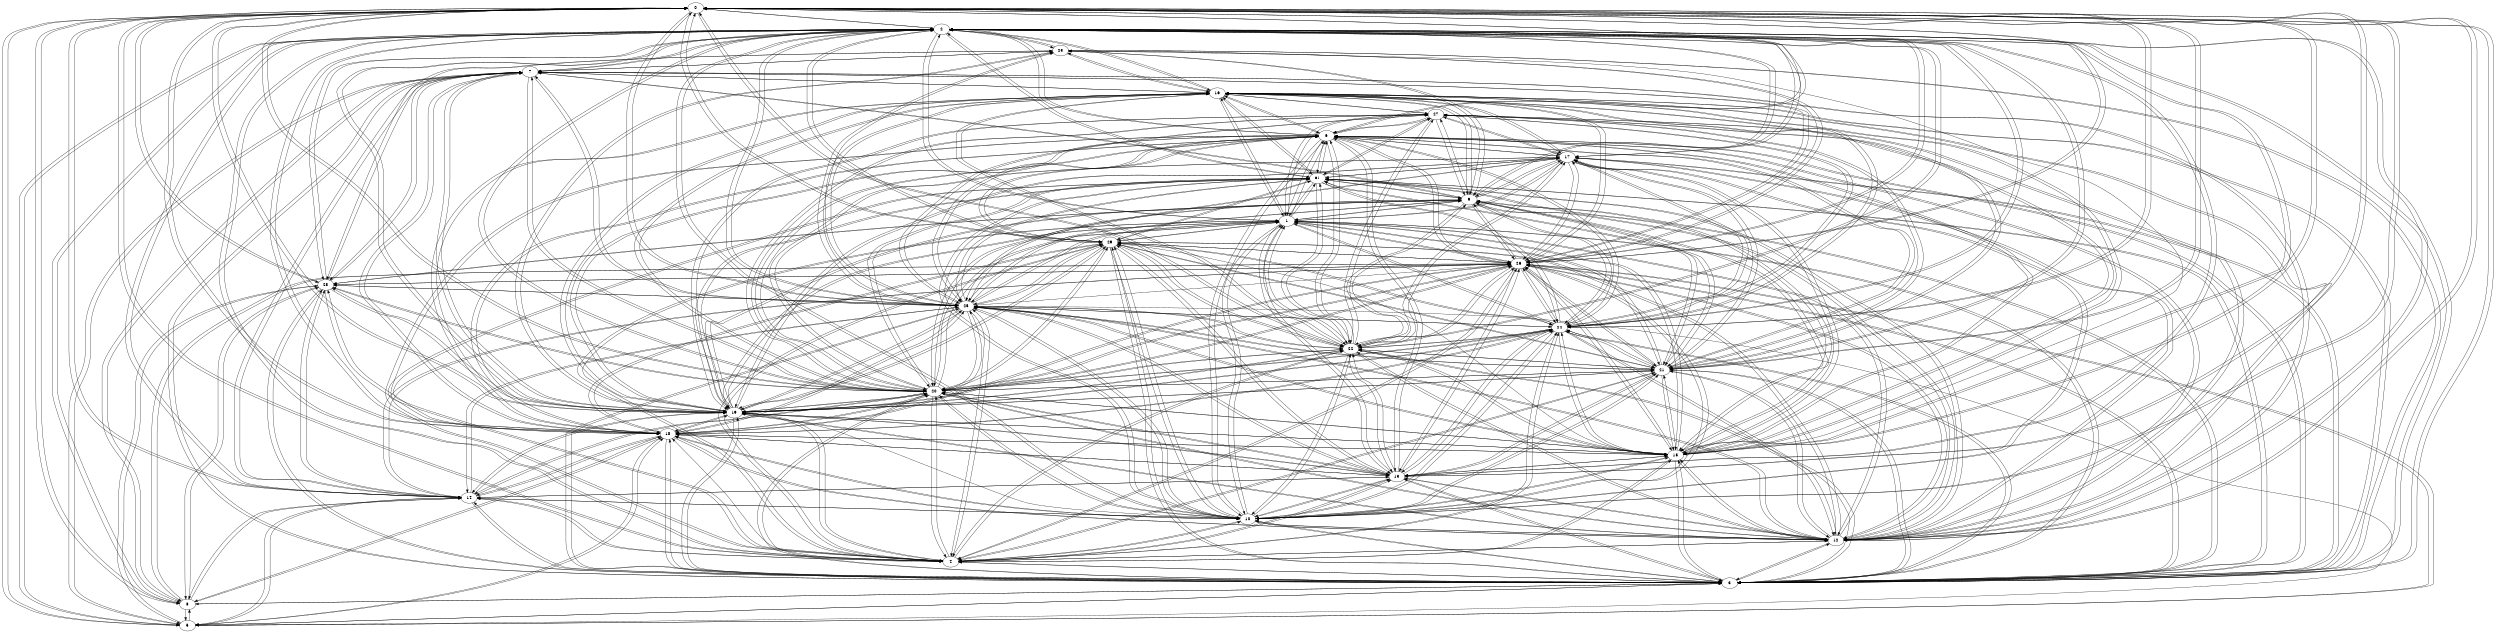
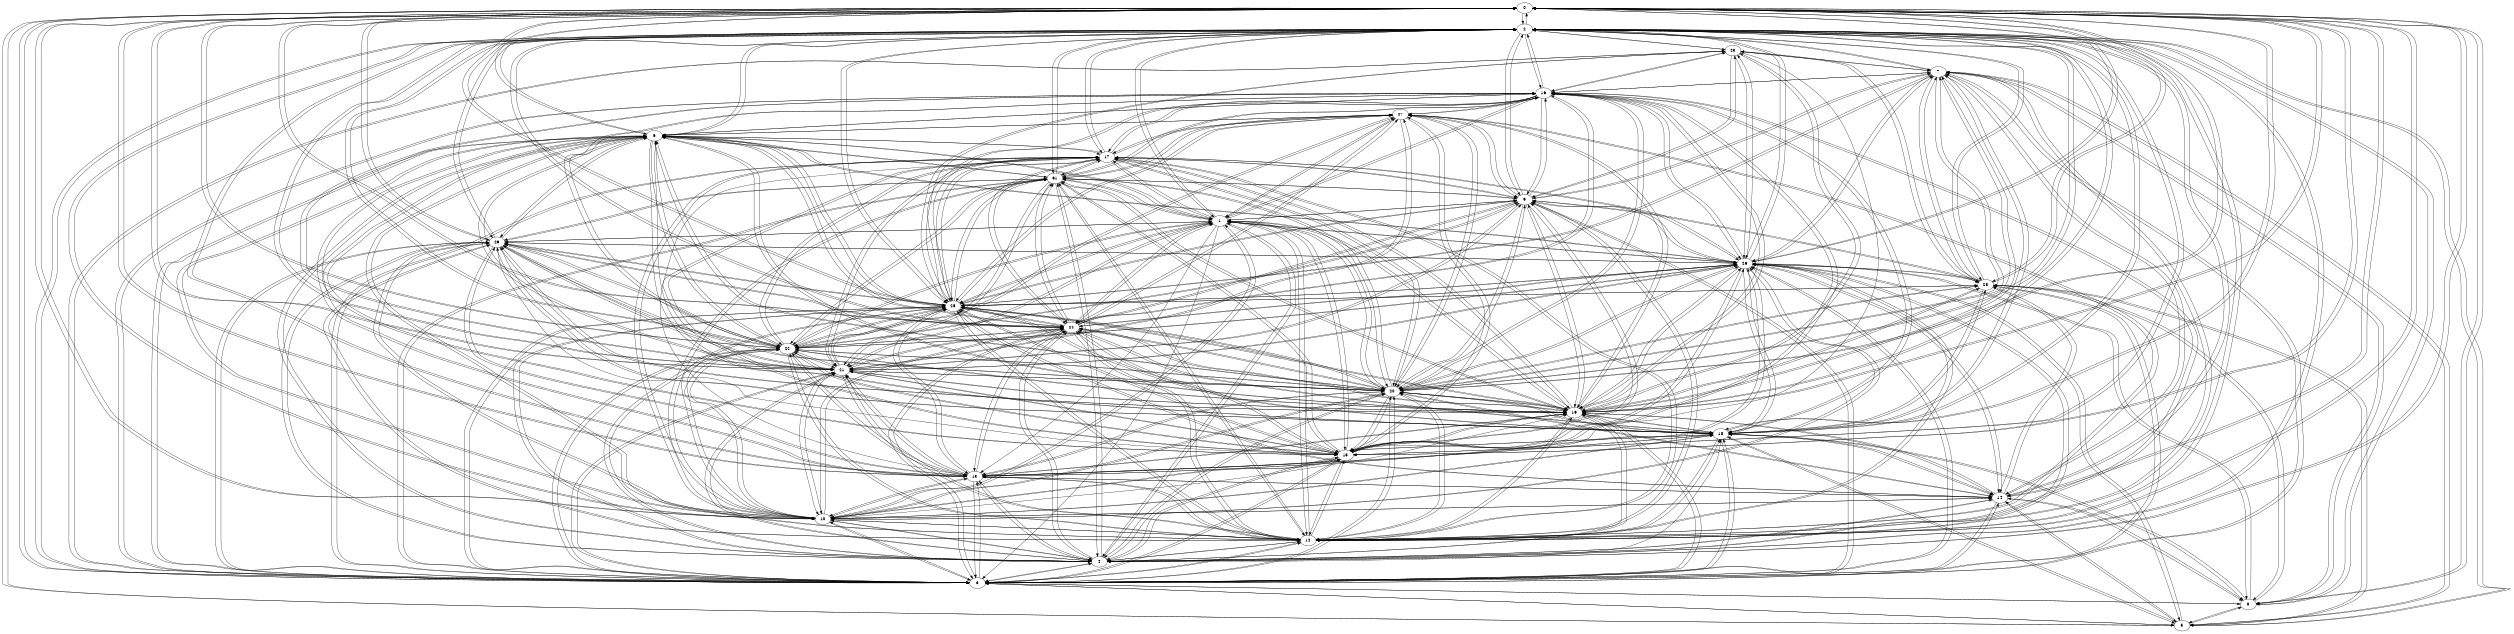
(1969, 313) -> none
(1307, 342) -> (670, 260)
(2029, 594) -> (1351, 293)
